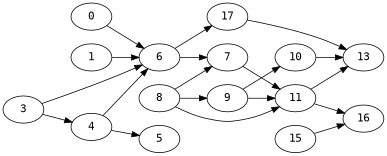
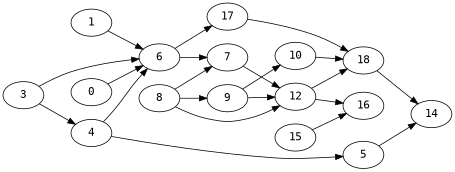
(363, 57) -> (363, 60)
(295, 98) -> (295, 97)
none -> (431, 114)
